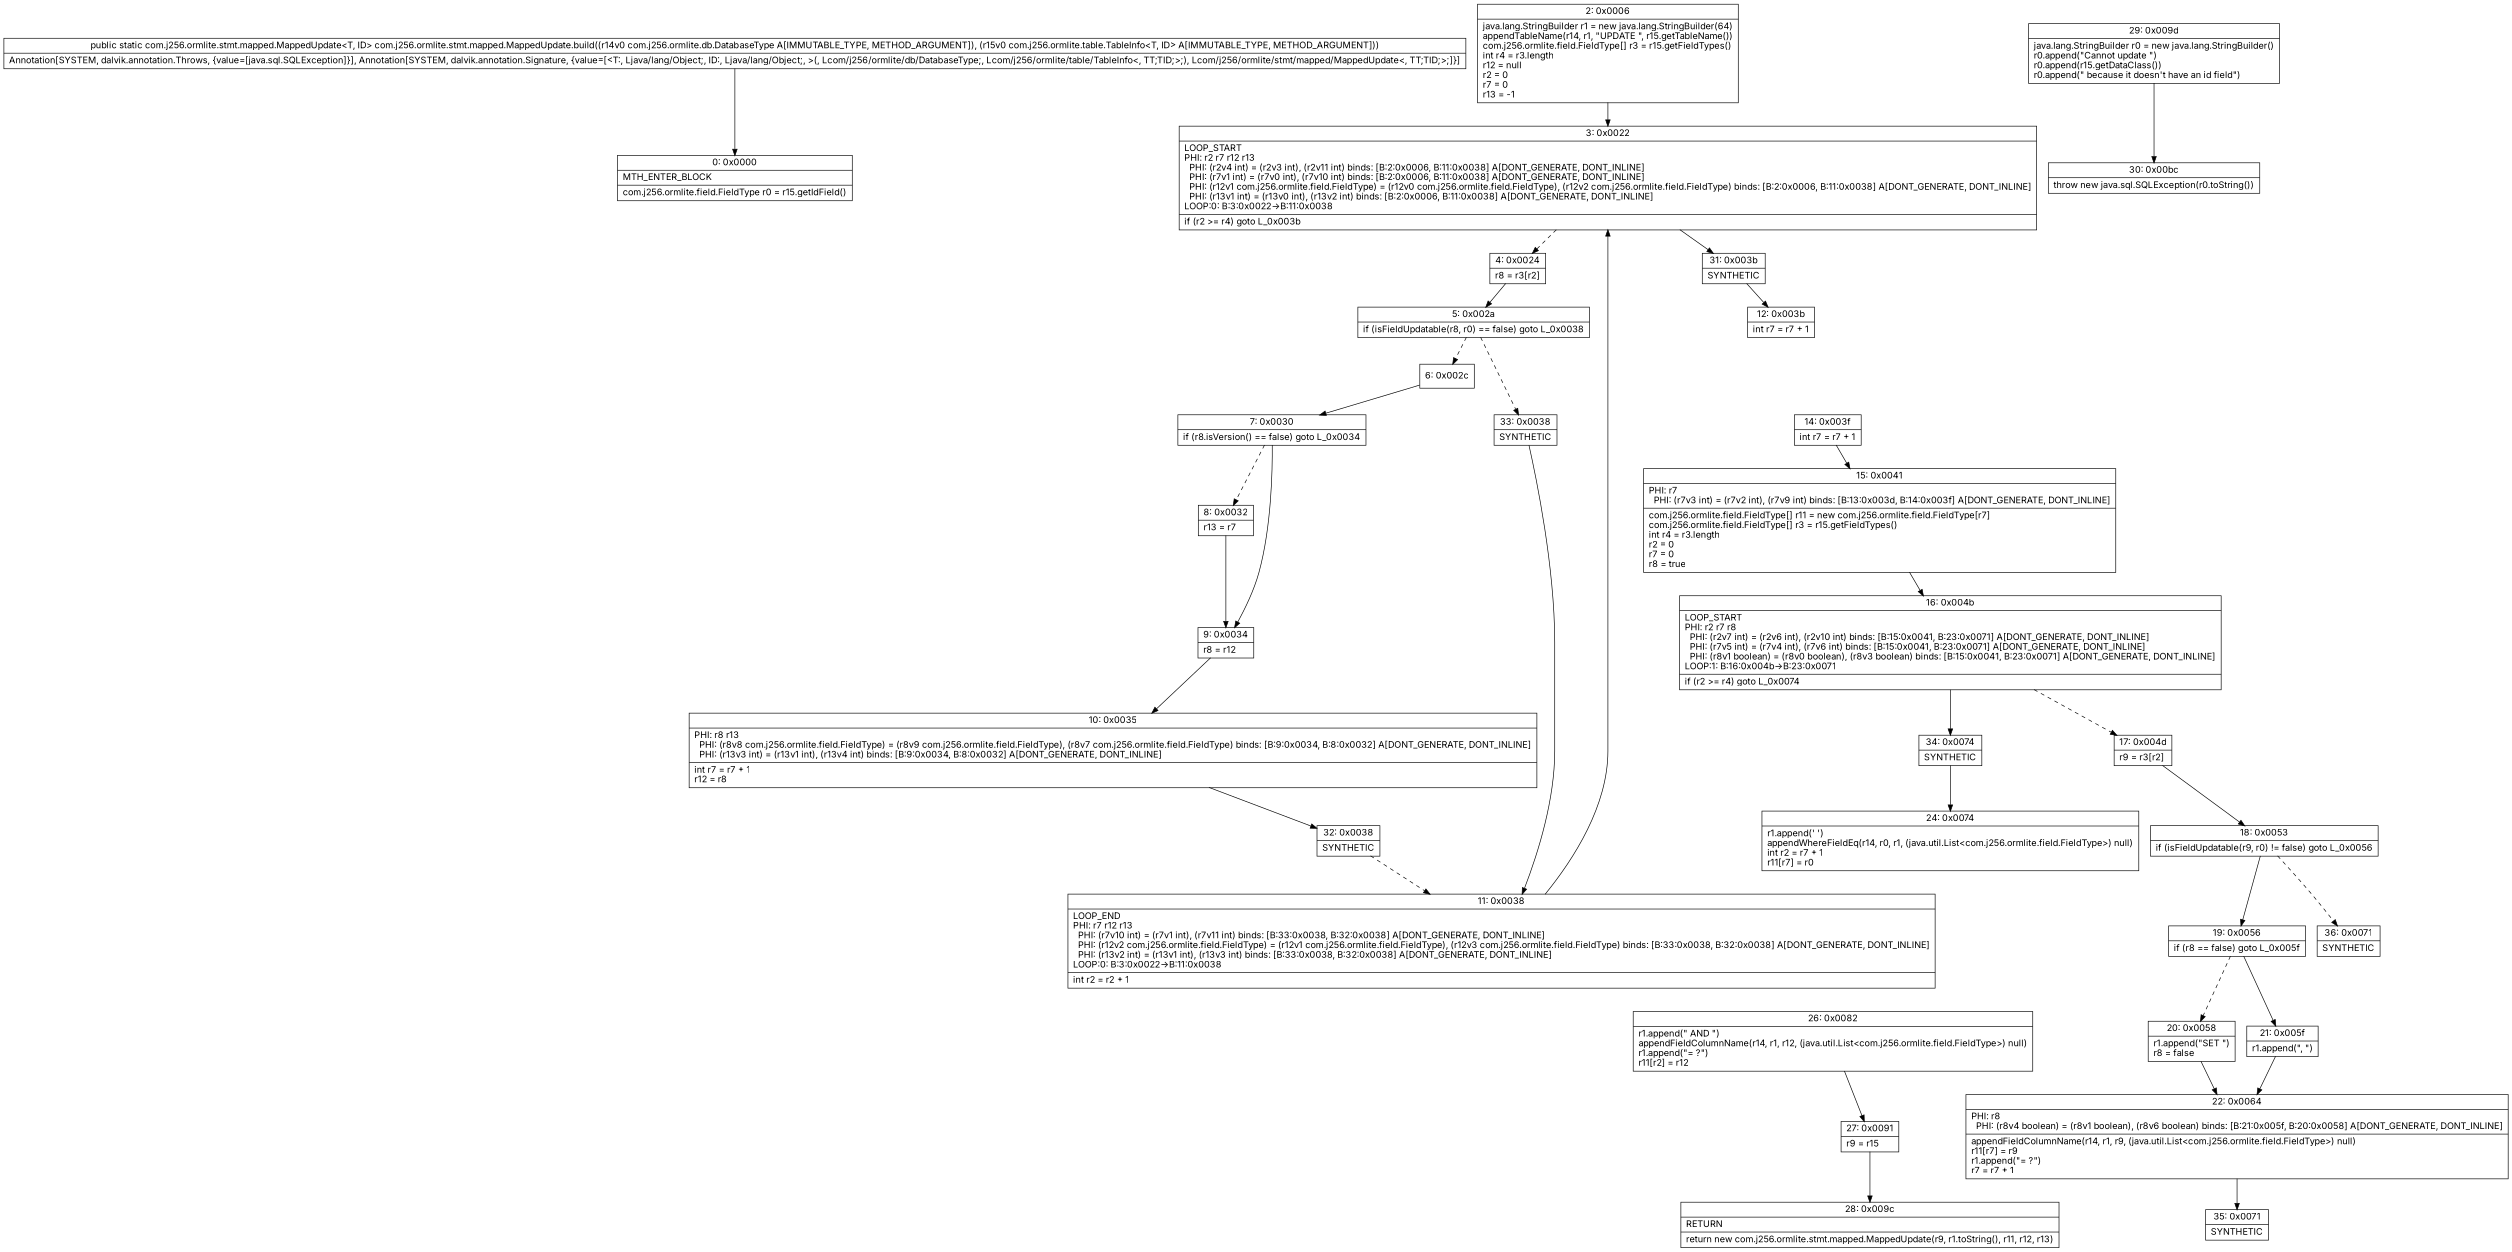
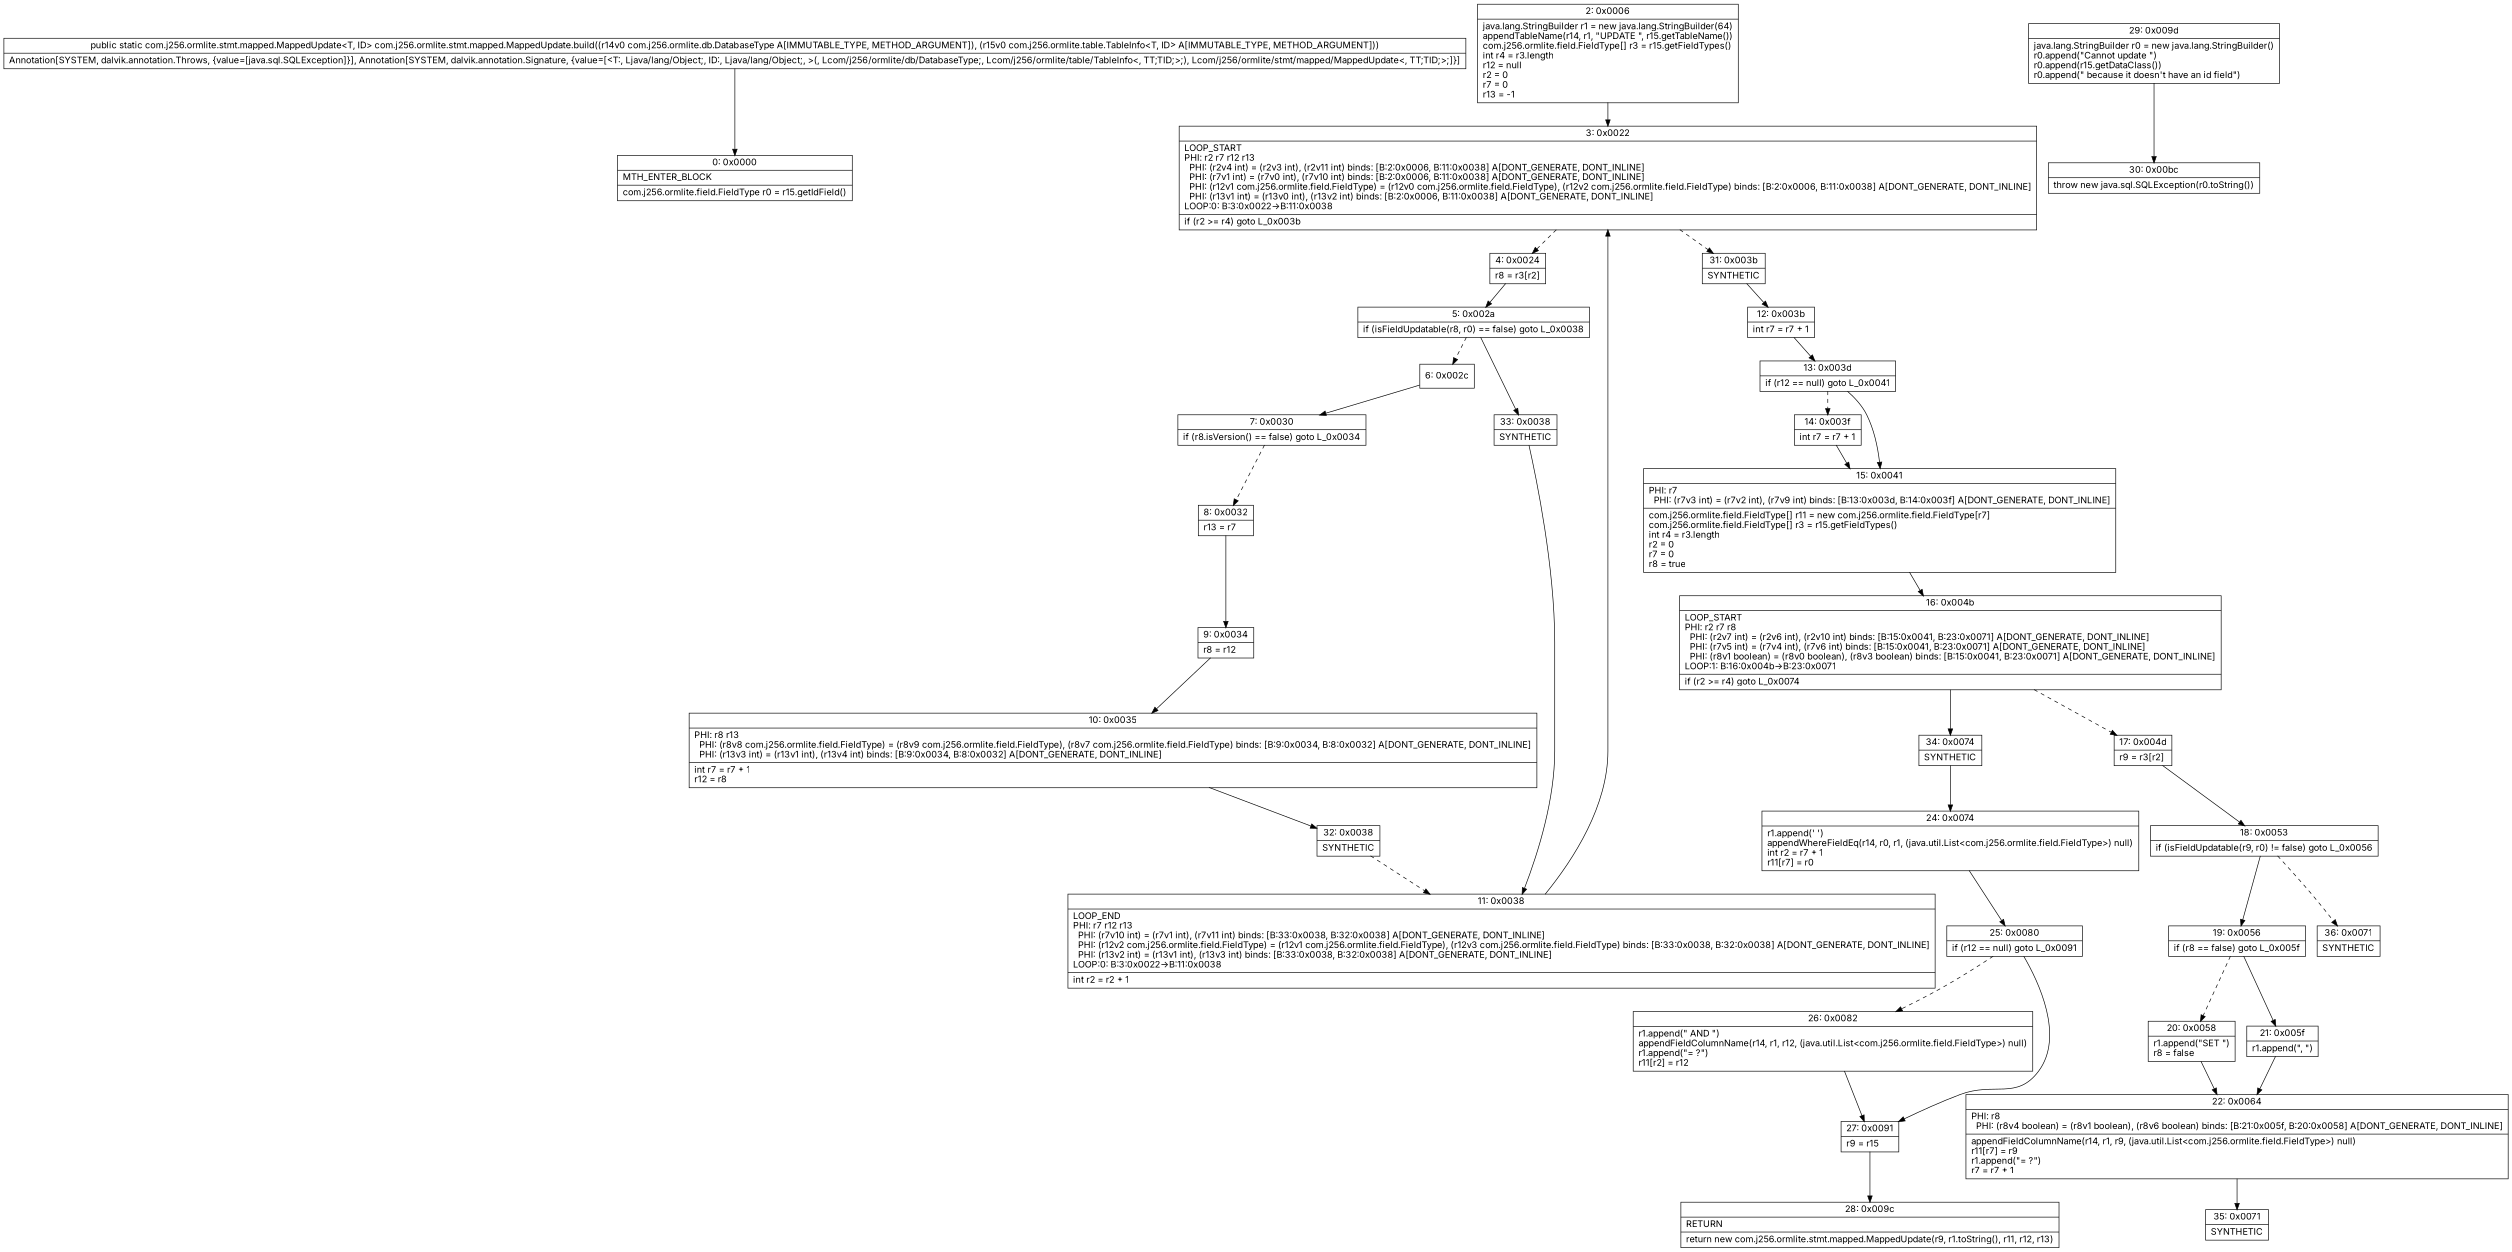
(1694, 240) -> (1694, 240)
(1498, 373) -> (1498, 373)
none -> (1828, 376)
(1266, 536) -> none
none -> (2015, 941)
